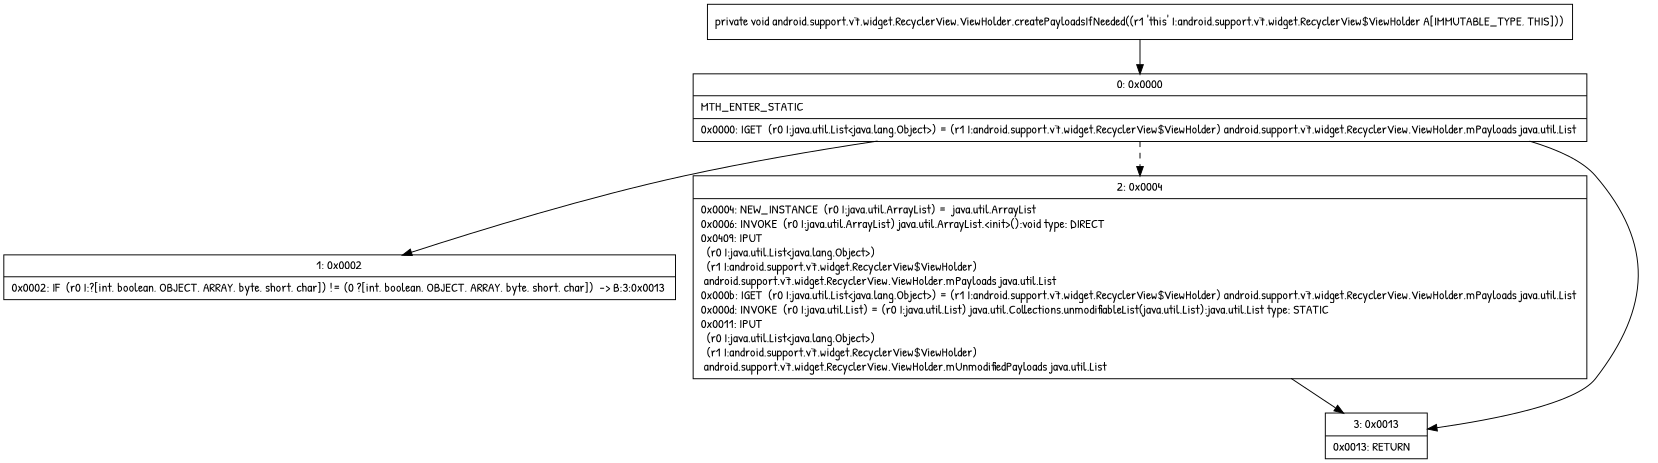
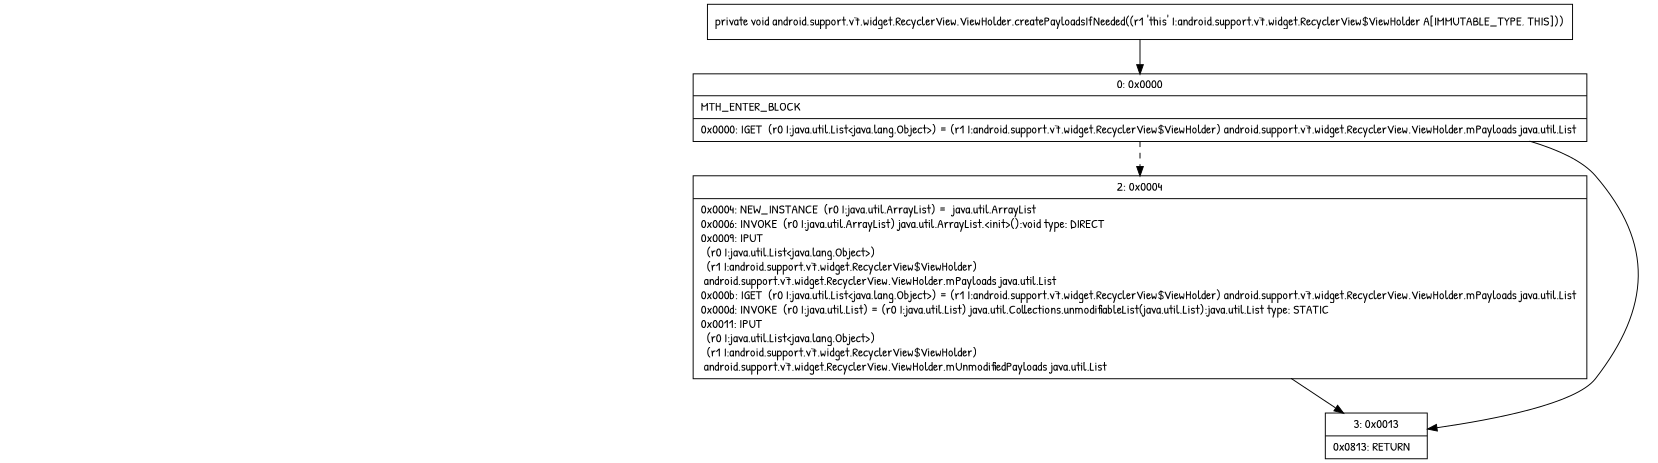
(753, 107) -> (751, 107)
(735, 238) -> (735, 238)
(340, 277) -> none
(1376, 447) -> (1376, 447)
